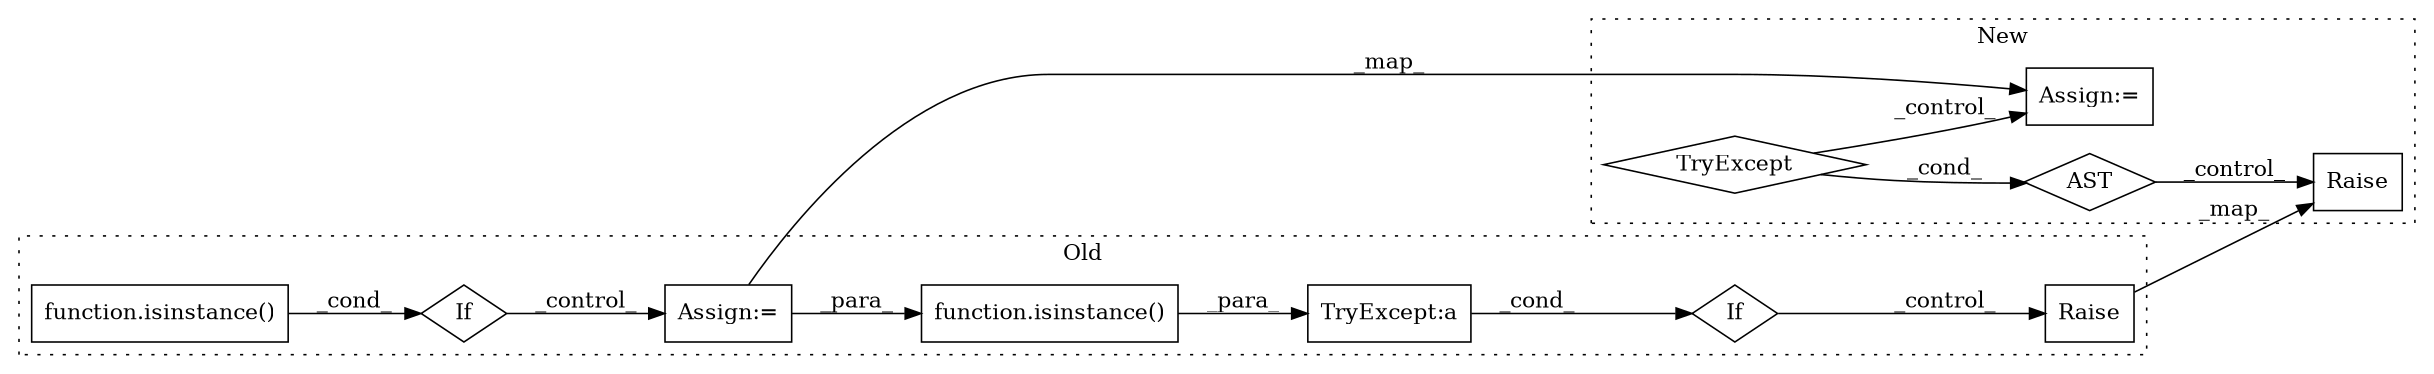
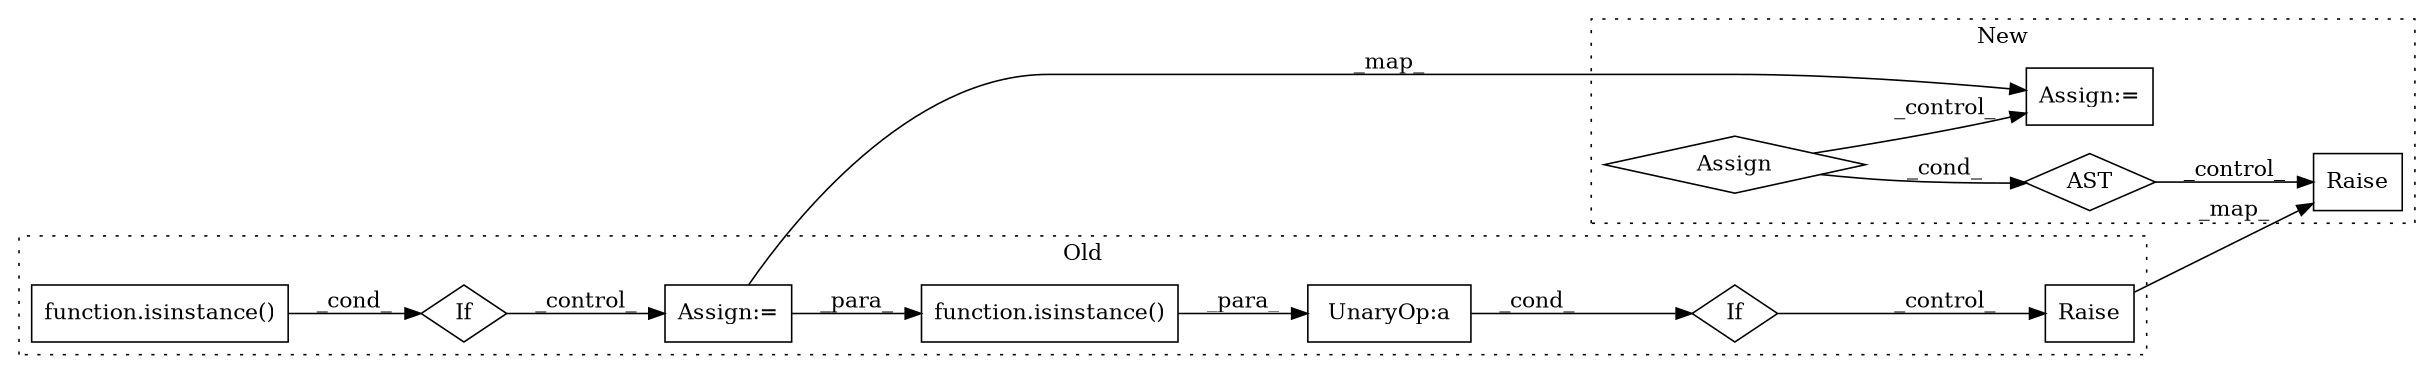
(1735, 165) -> (1735, 165)
(1389, 314) -> (1389, 314)
